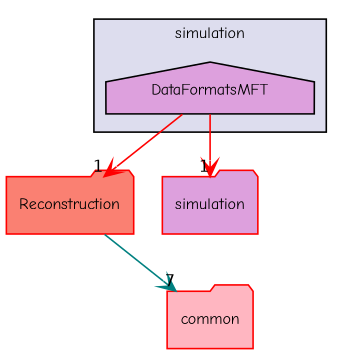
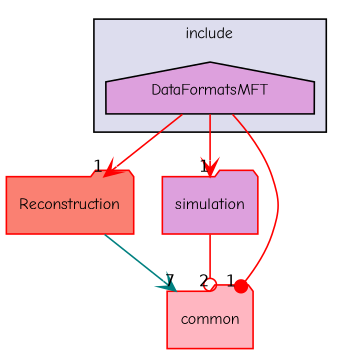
(210, 34) -> (210, 34)
none -> (277, 196)
none -> (210, 256)
